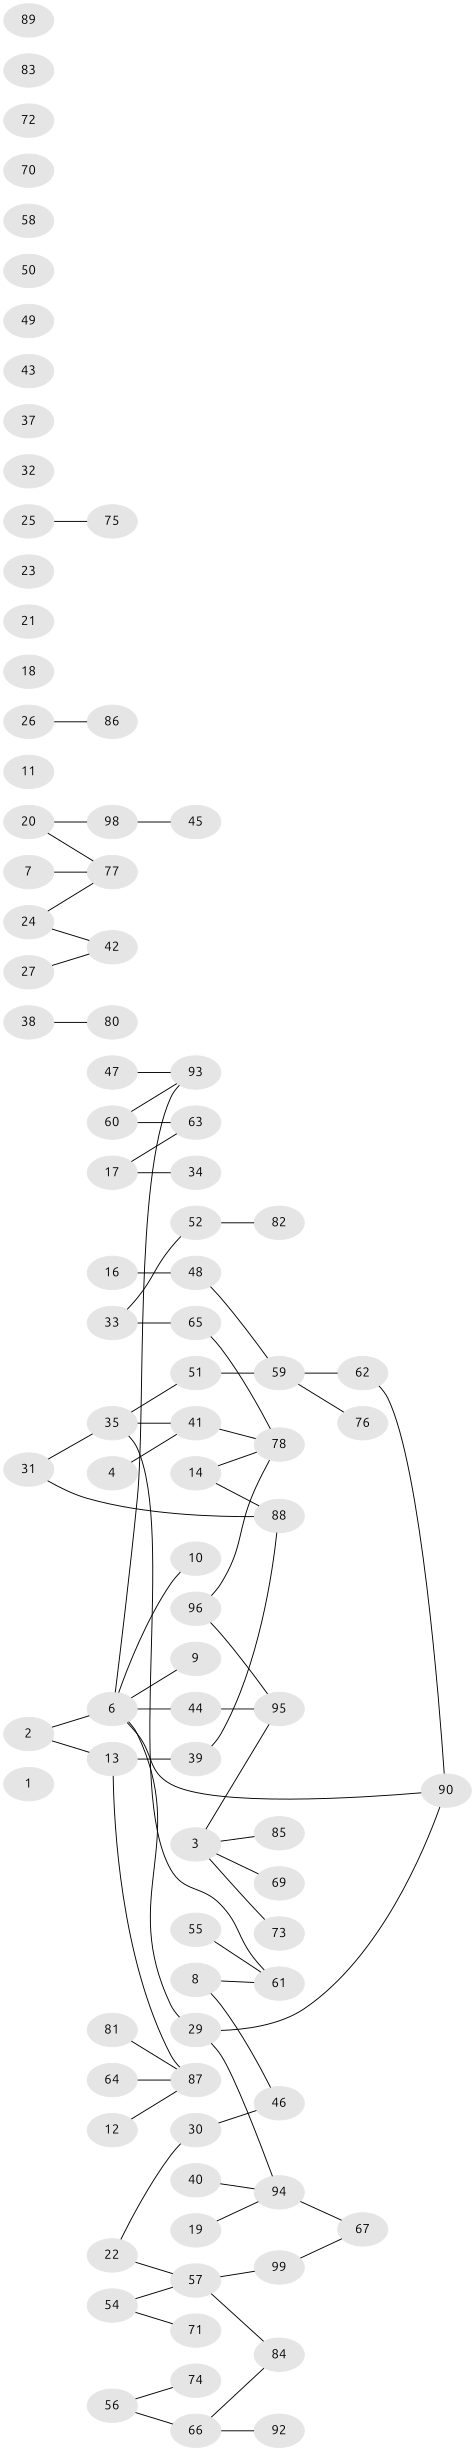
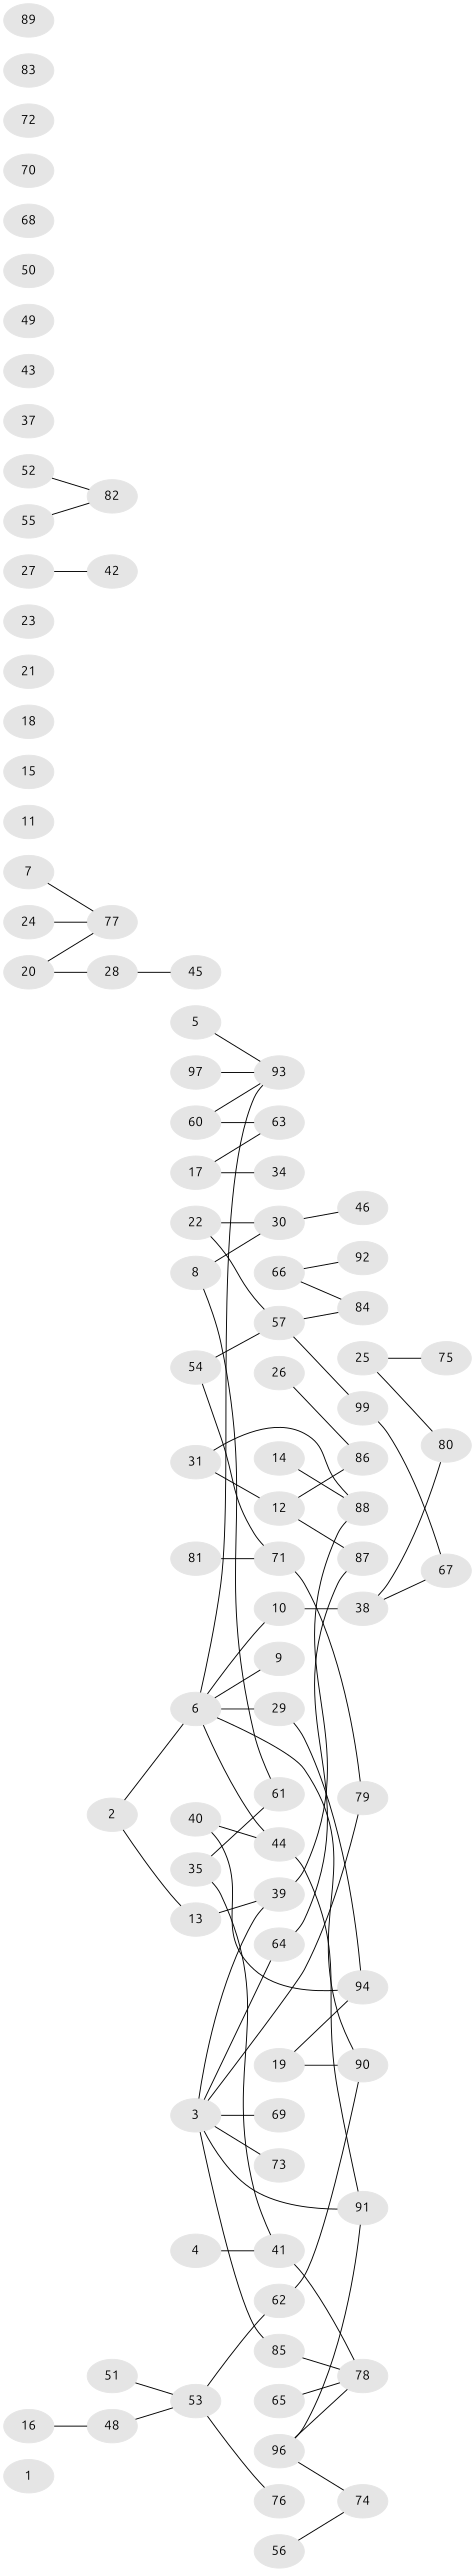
(29, 221) -> (29, 221)
(29, 471) -> none
none -> (29, 772)
(112, 822) -> (112, 972)
(71, 935) -> none
none -> (196, 1022)
(112, 1073) -> (196, 1073)
(112, 1323) -> none
(279, 1373) -> (196, 2401)
(154, 1398) -> none
none -> (405, 1402)
(70, 1446) -> (243, 1488)
(237, 1459) -> (321, 2364)
none -> (315, 1487)
none -> (321, 1609)
(279, 1709) -> (363, 2208)
none -> (363, 1798)
none -> (231, 1830)
(129, 1926) -> none
(361, 1953) -> (321, 2065)
(238, 1957) -> (71, 509)
none -> (221, 1999)
none -> (237, 2030)
(243, 2039) -> (238, 1248)
(154, 2055) -> (242, 1559)
(321, 2211) -> (405, 1590)
(154, 2418) -> none
none -> (321, 2476)
